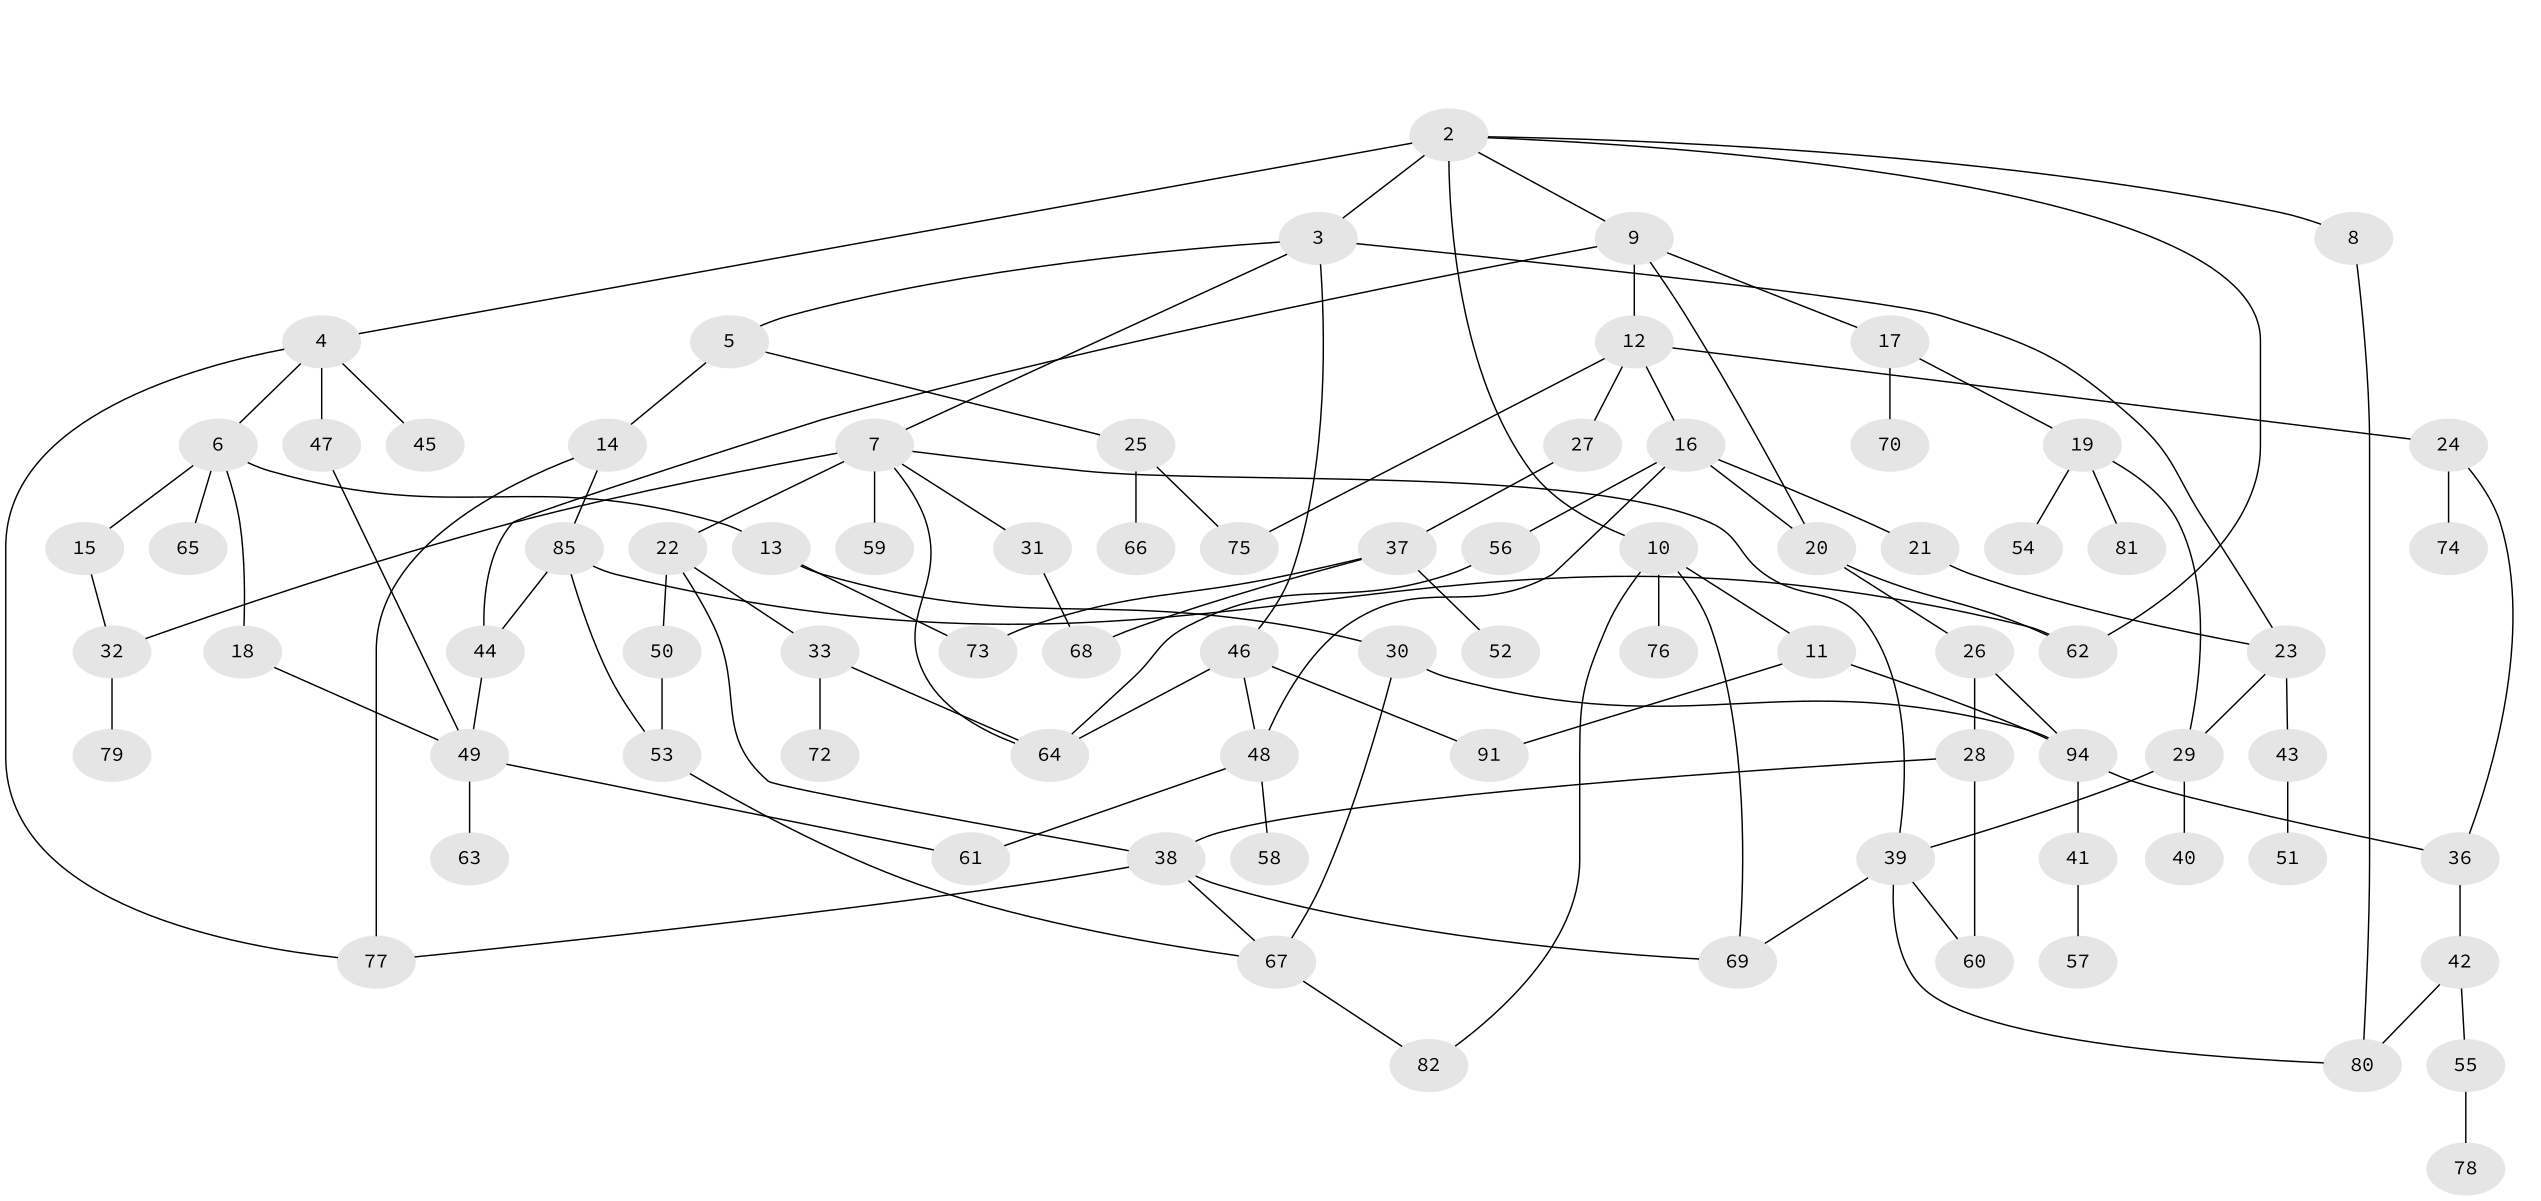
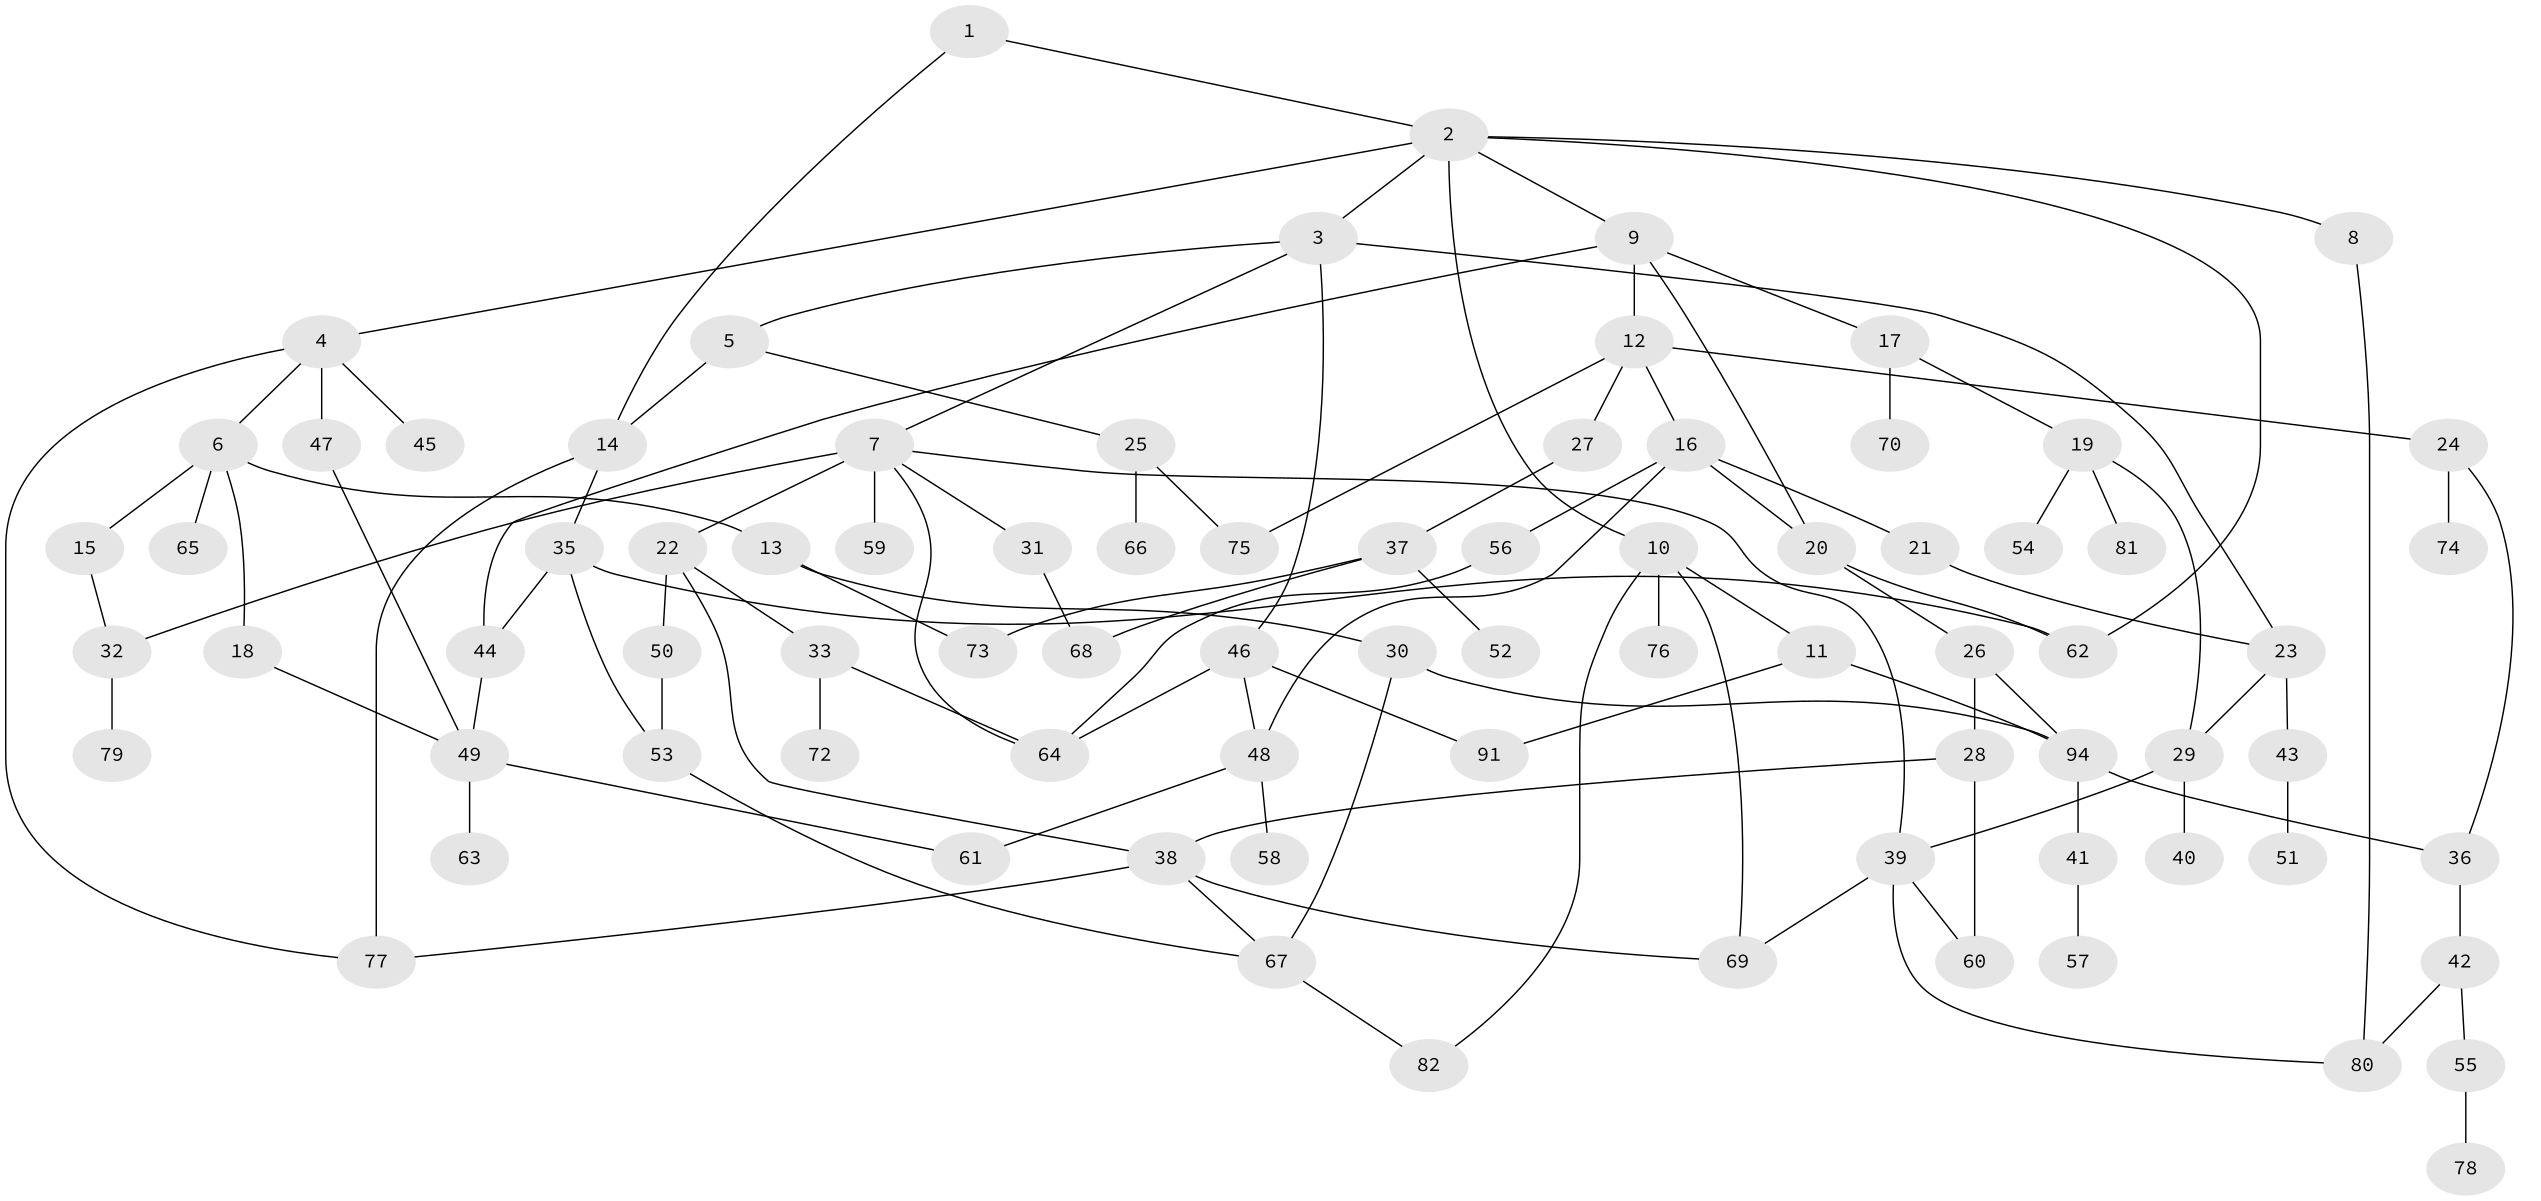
none -> (969, 32)
(564, 549) -> (564, 549)
